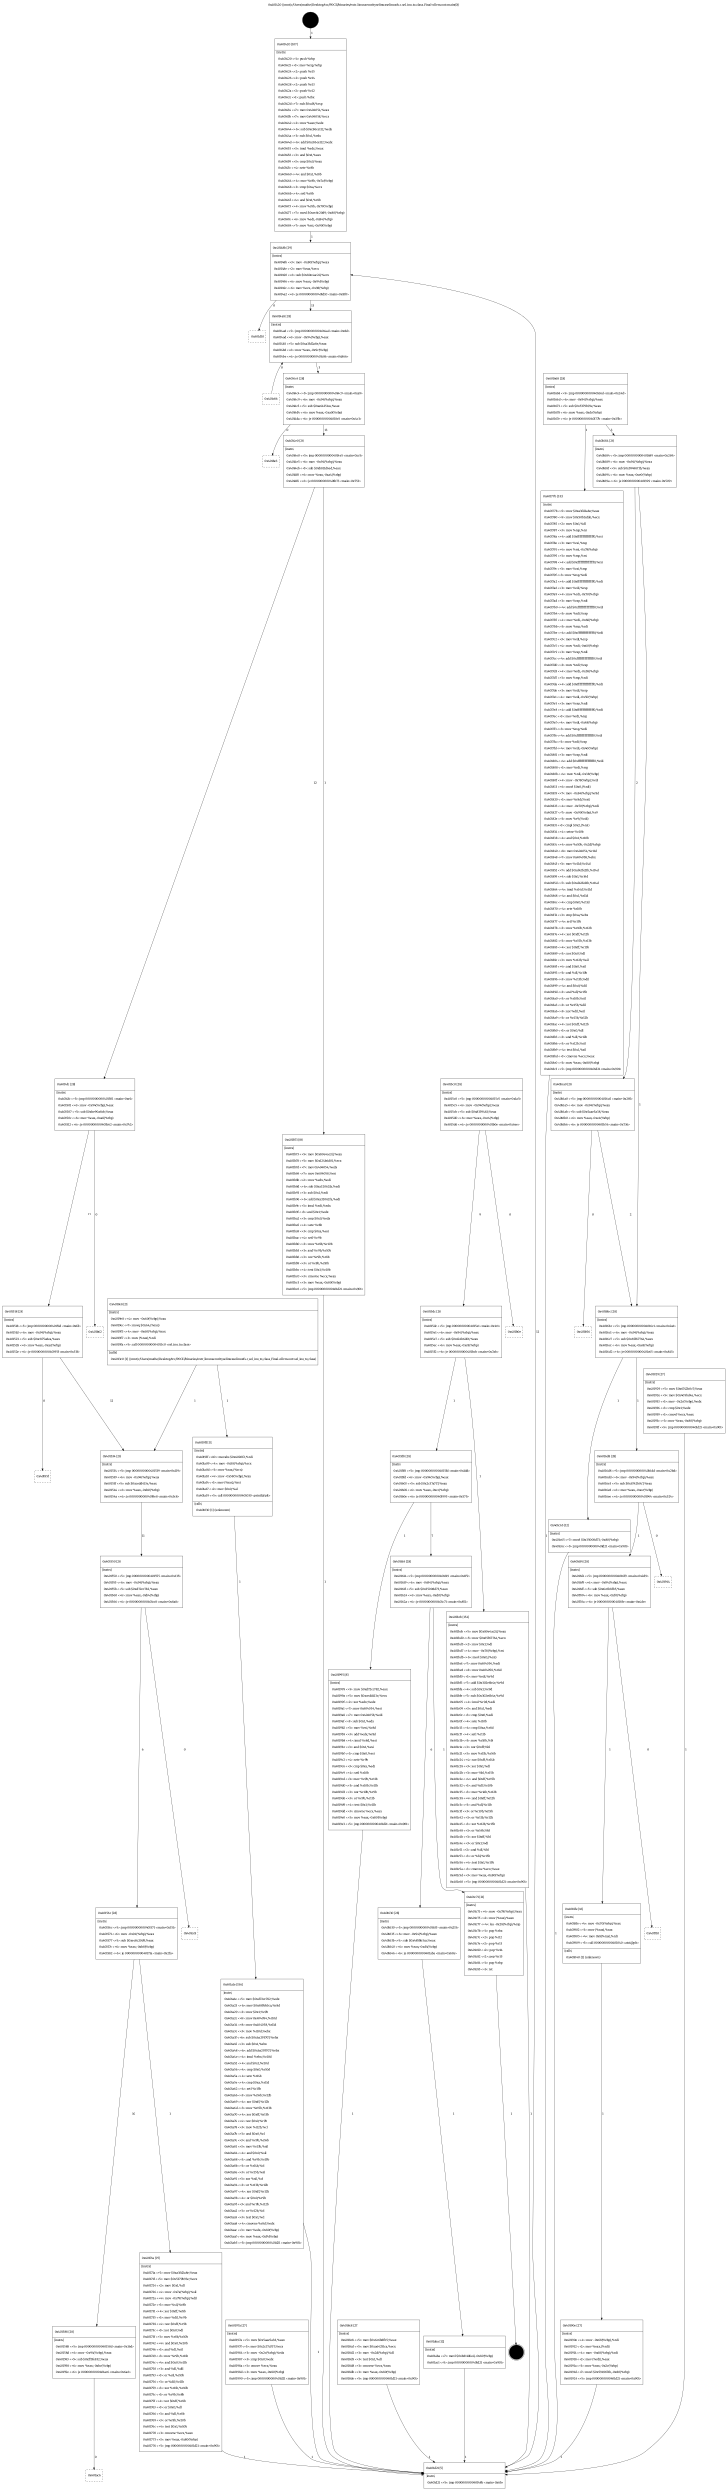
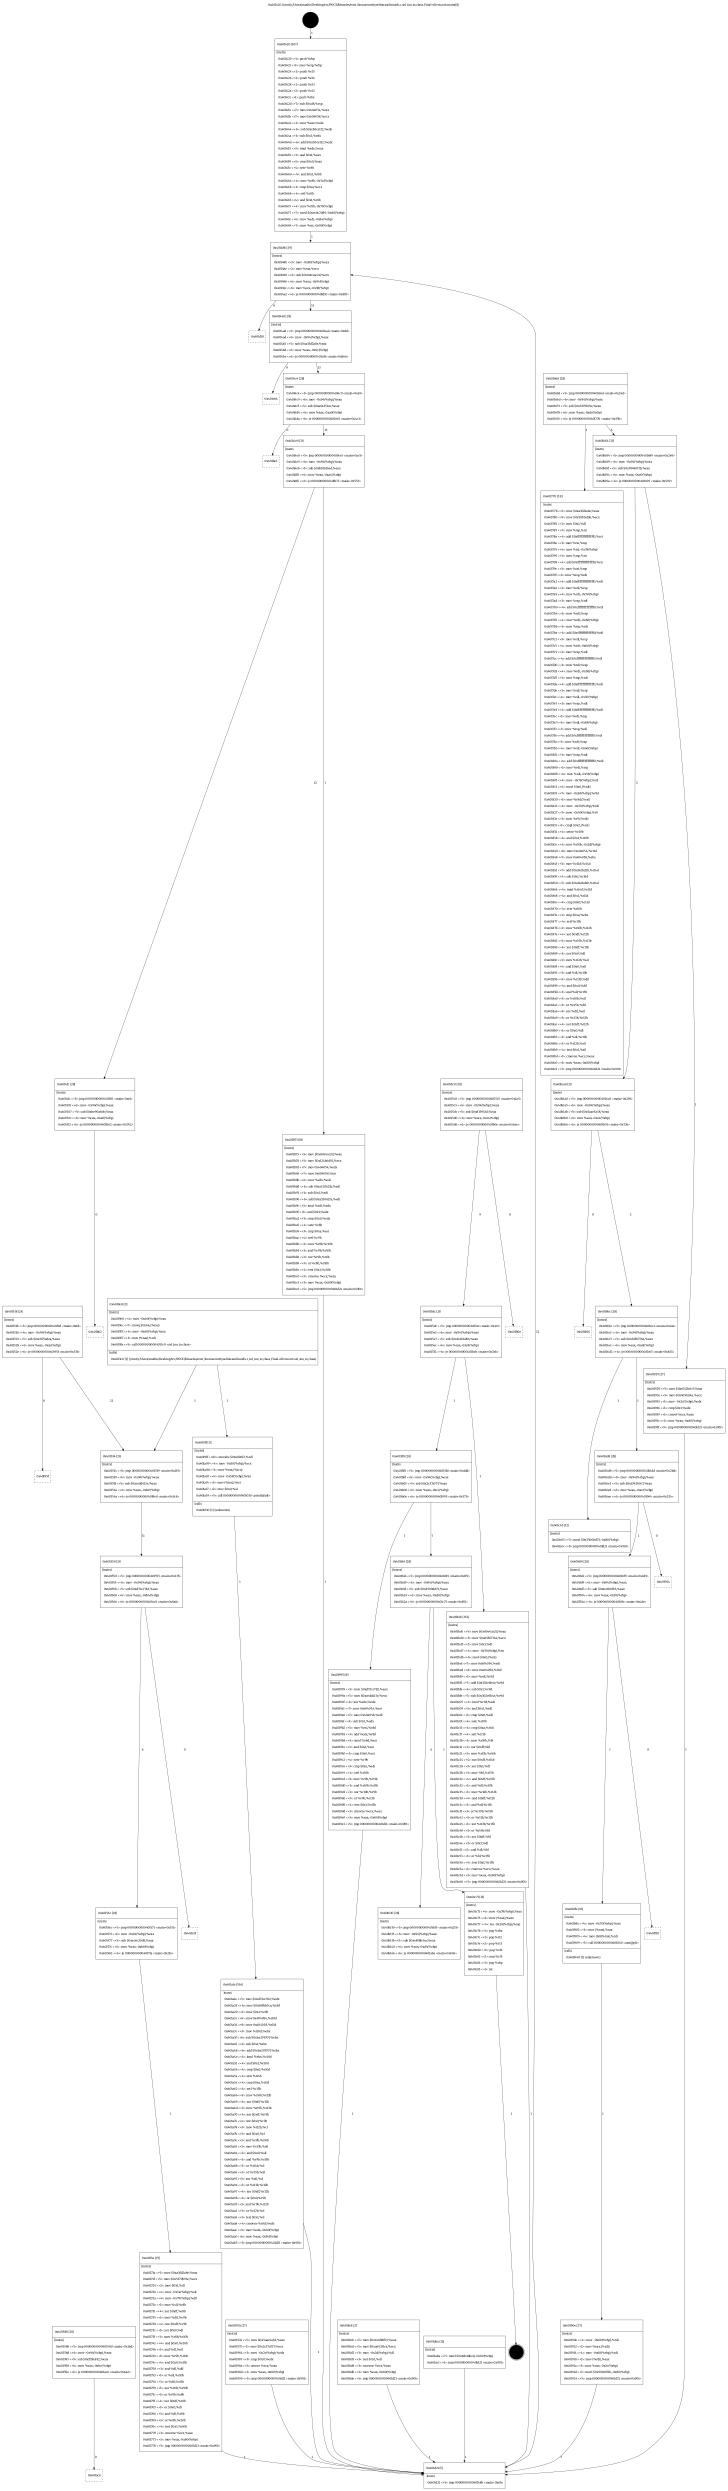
(319, 368) -> (319, 368)
(275, 378) -> (279, 376)
(642, 896) -> (691, 926)
(69, 1217) -> none
(545, 1785) -> none
(555, 2027) -> none
(115, 2142) -> none
(442, 2147) -> none
